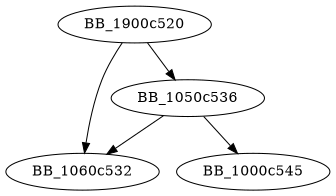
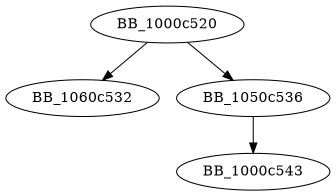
(135, 25) -> (167, 25)
(139, 132) -> none
(253, 172) -> (253, 172)
